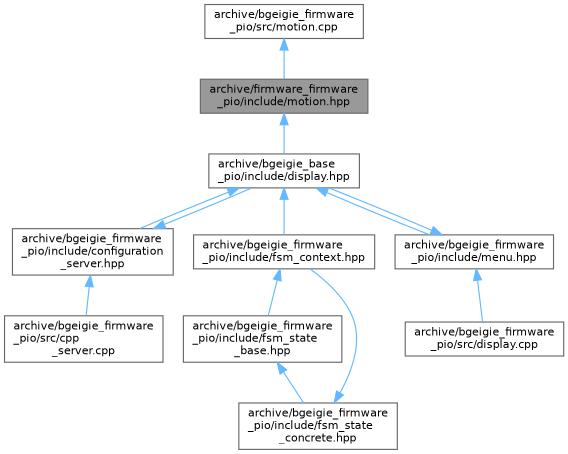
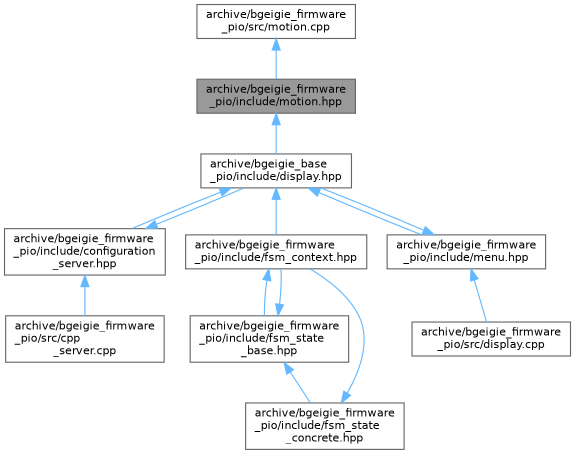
(284, 96) -> (276, 96)
none -> (281, 287)
